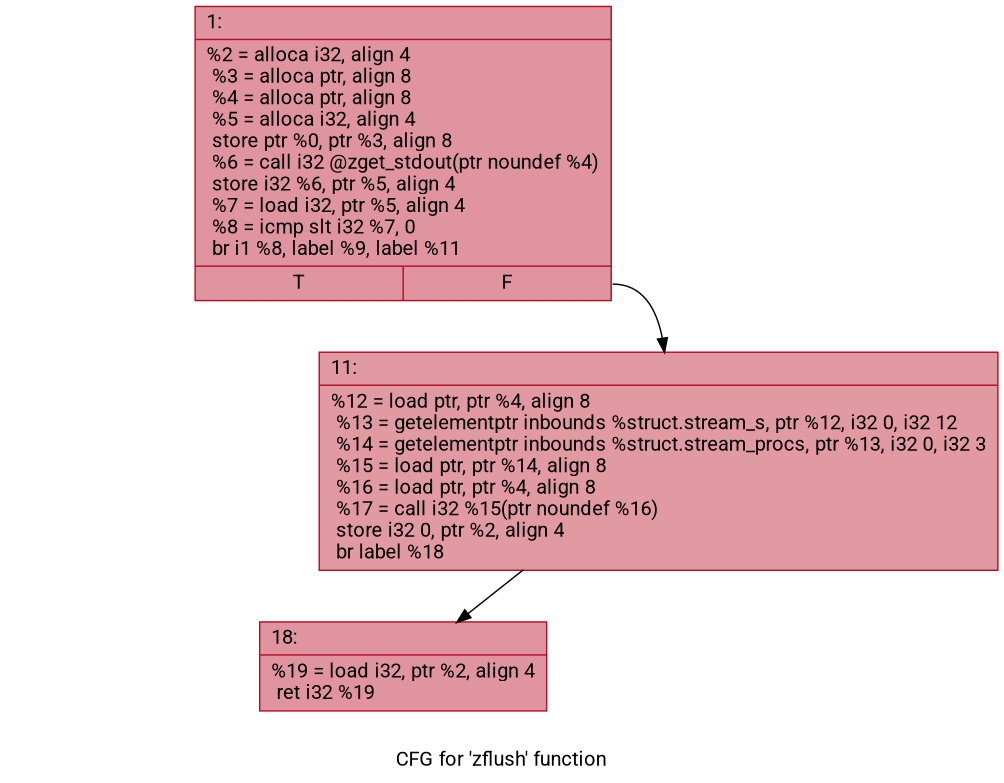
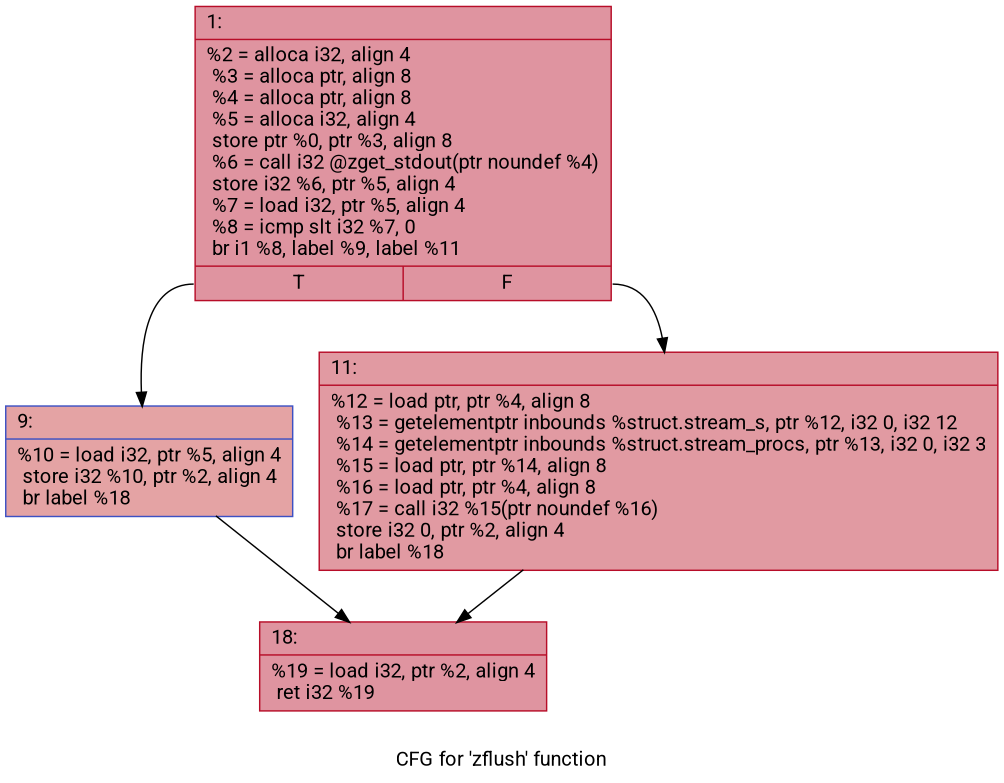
none -> (149, 461)
